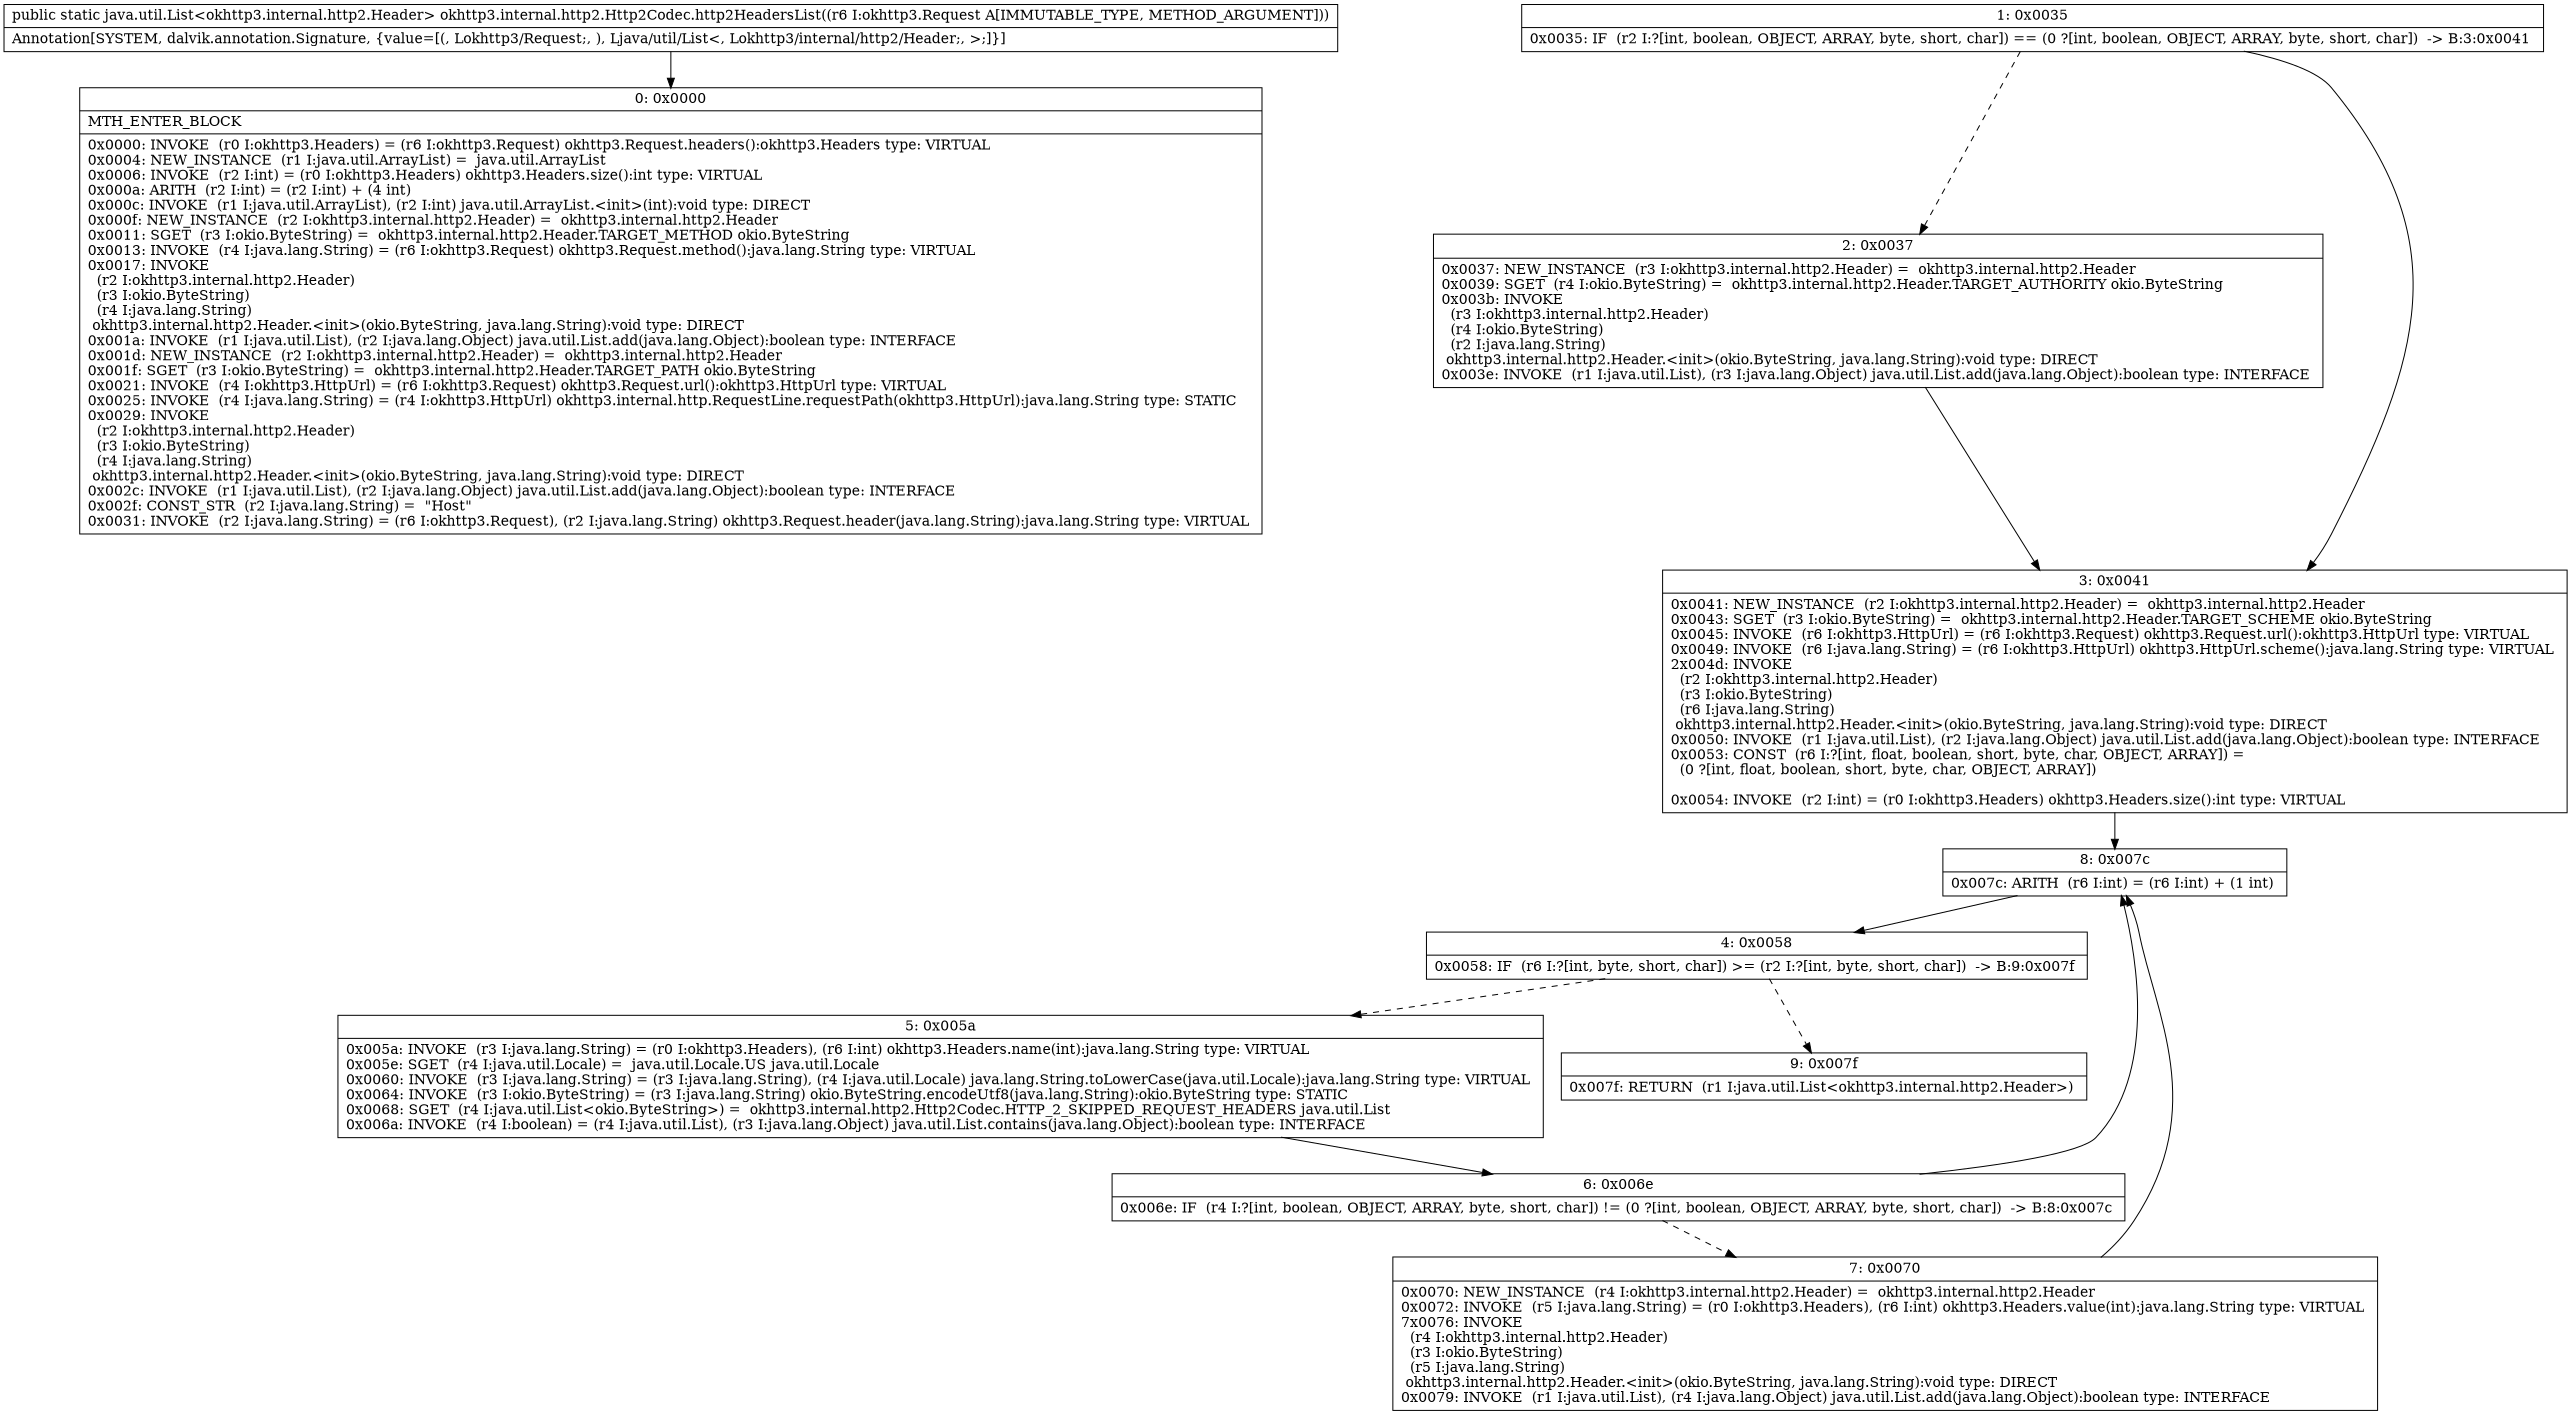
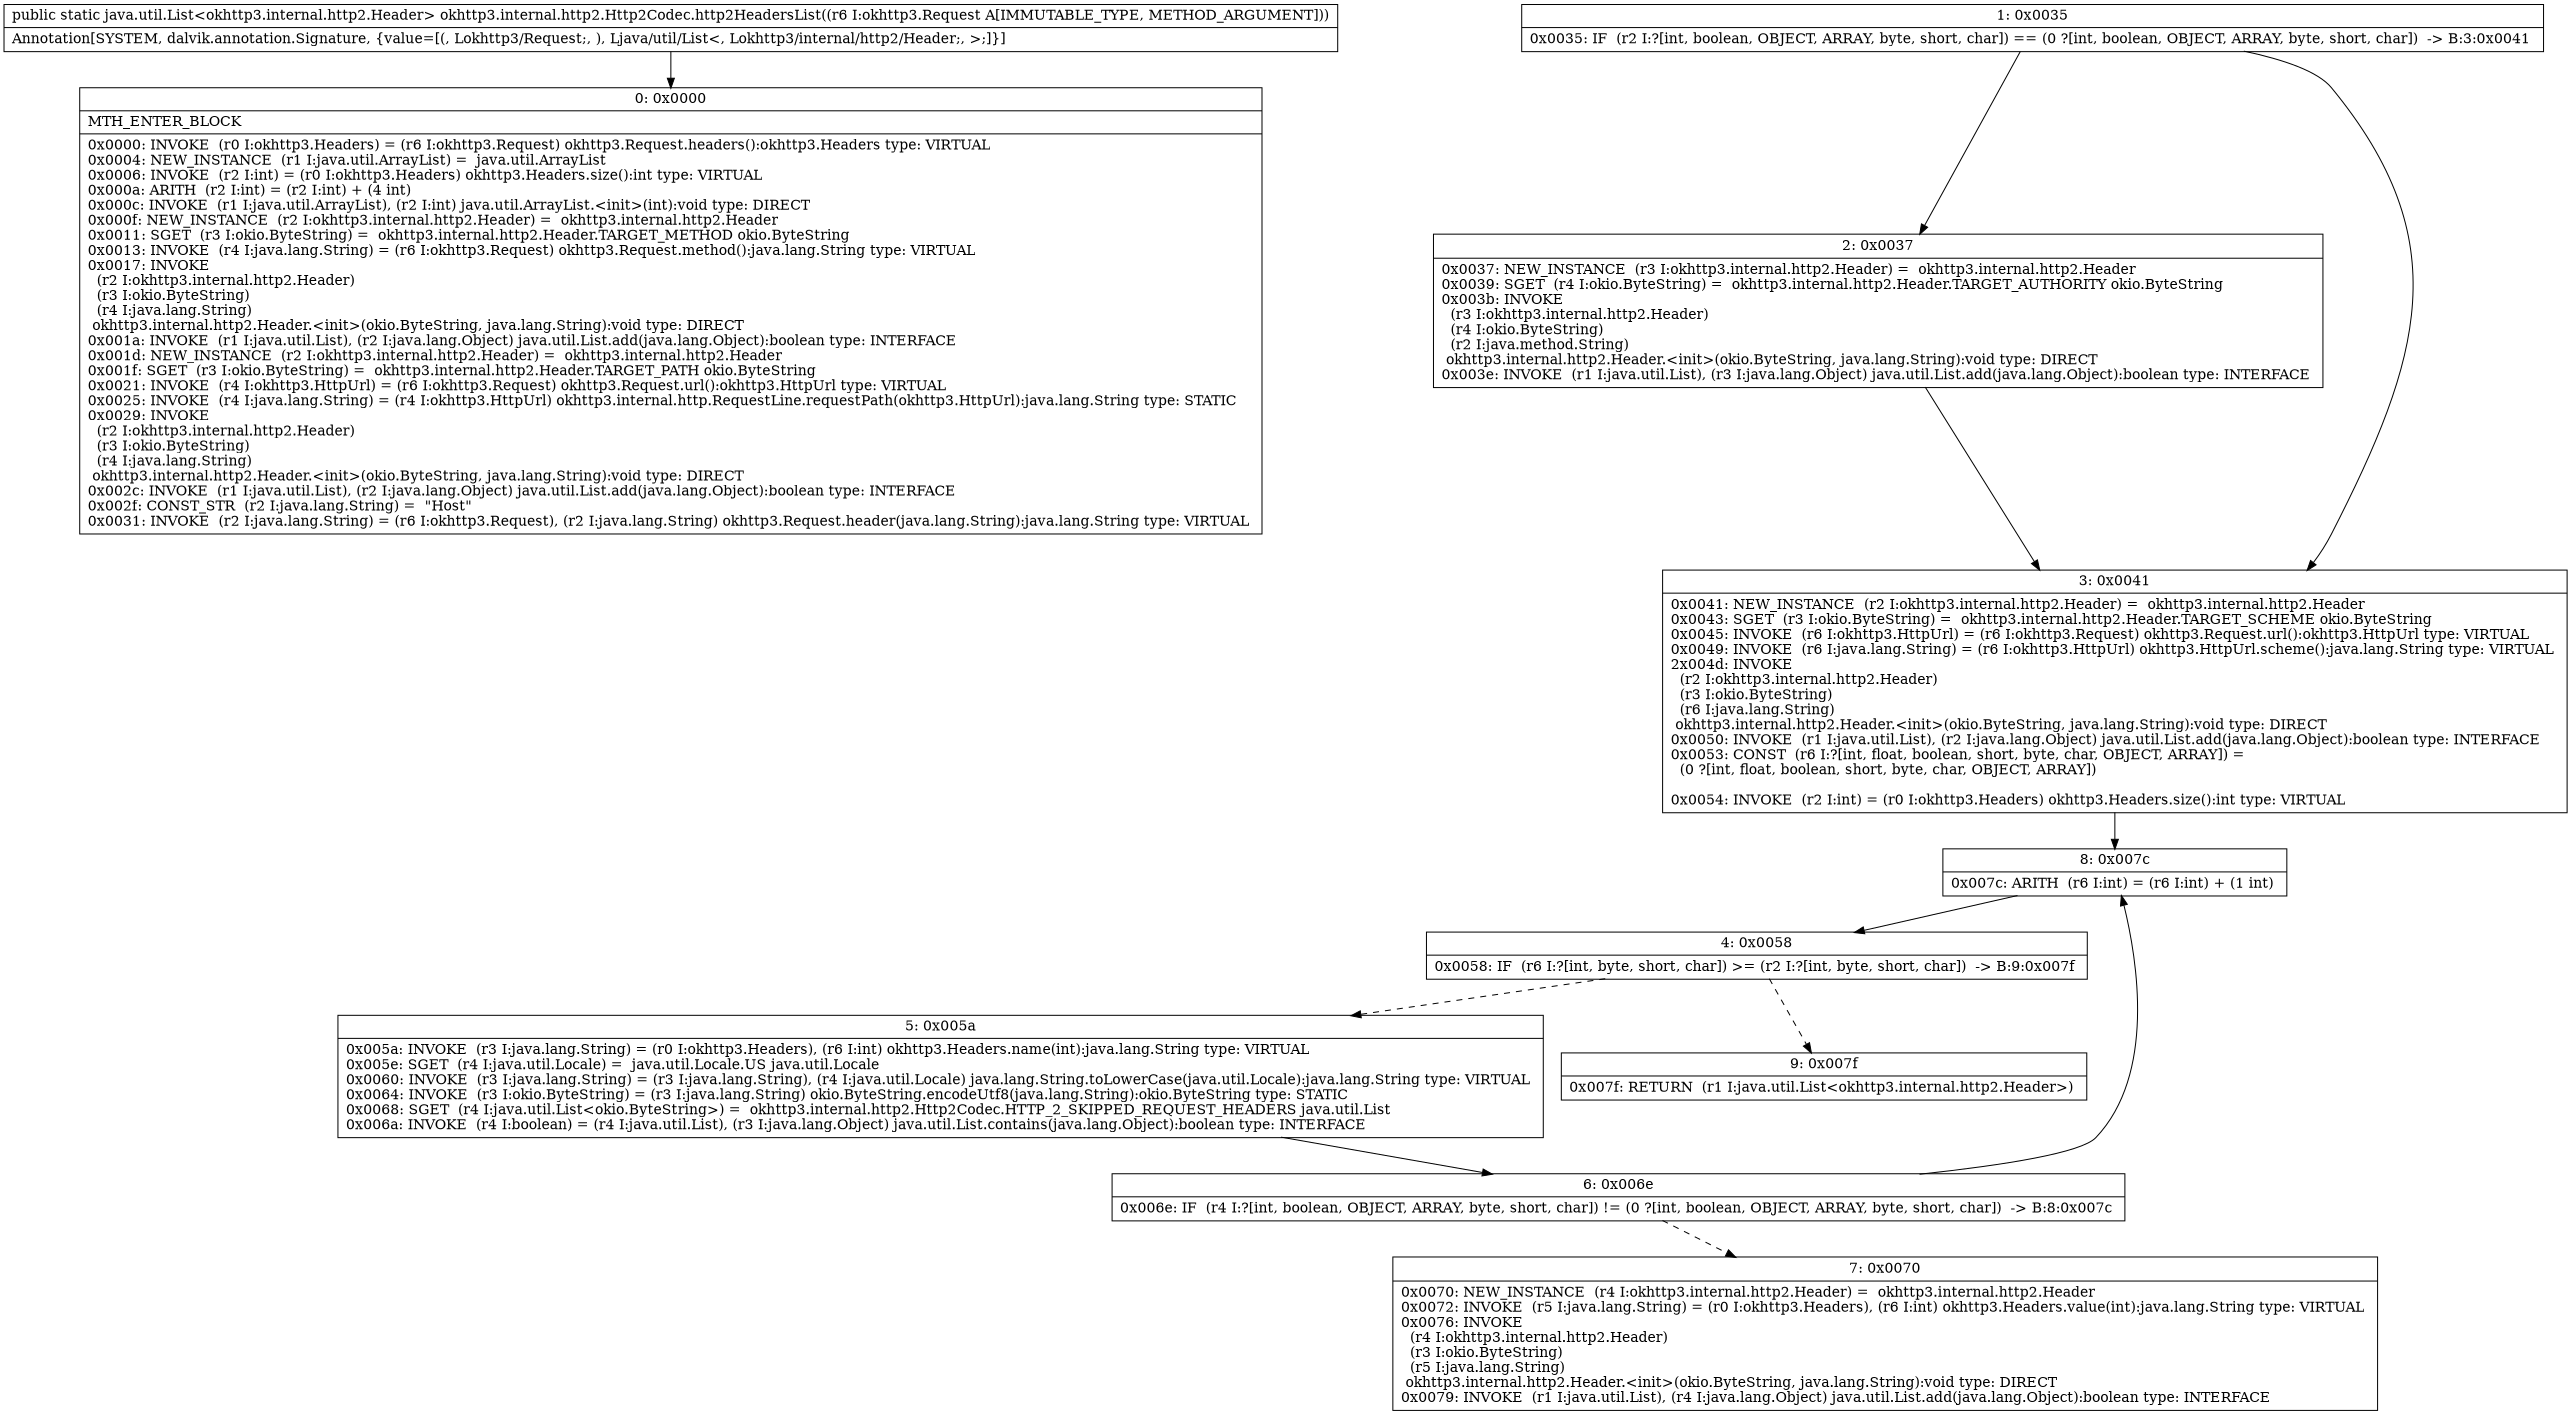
(1972, 138) -> (1972, 138)
(1524, 345) -> (1535, 345)
(2172, 1089) -> none
(1467, 1323) -> (1467, 1323)
